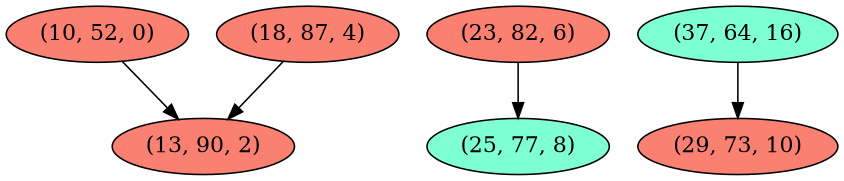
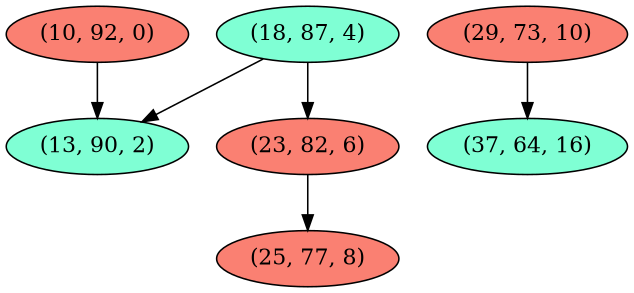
(97, 34) -> (97, 34)
(308, 34) -> (308, 34)
none -> (308, 83)
(738, 83) -> (527, 83)
(203, 146) -> (97, 146)
(518, 146) -> (308, 259)
